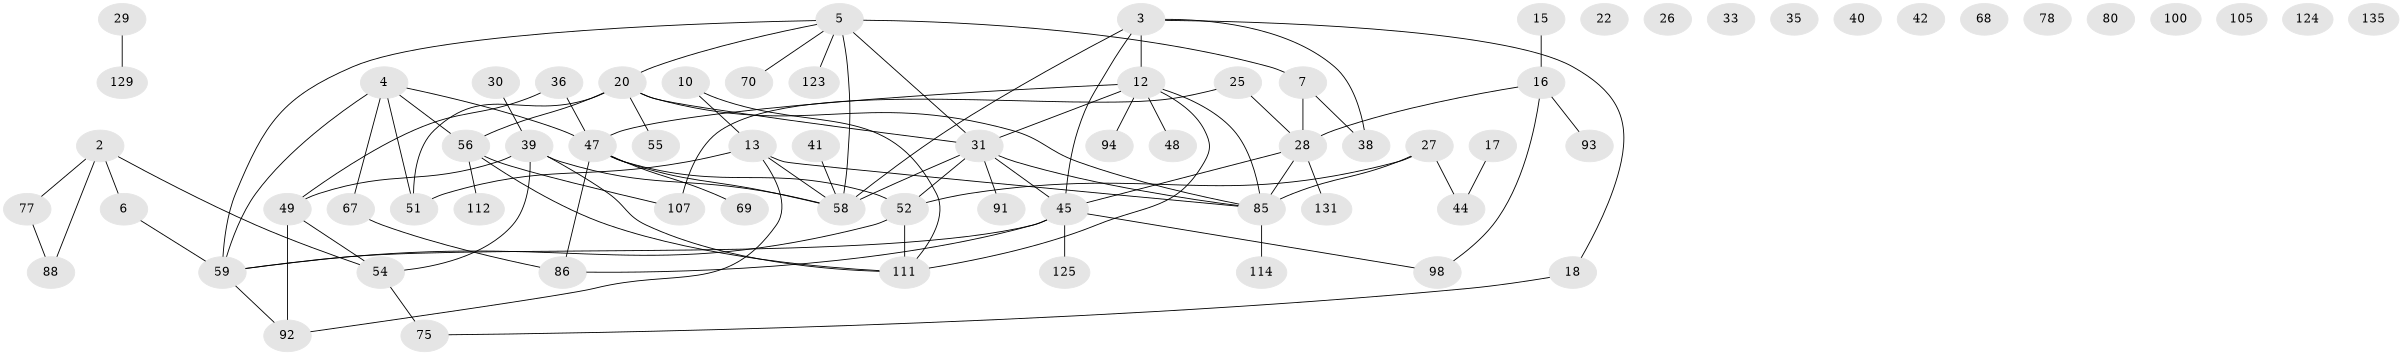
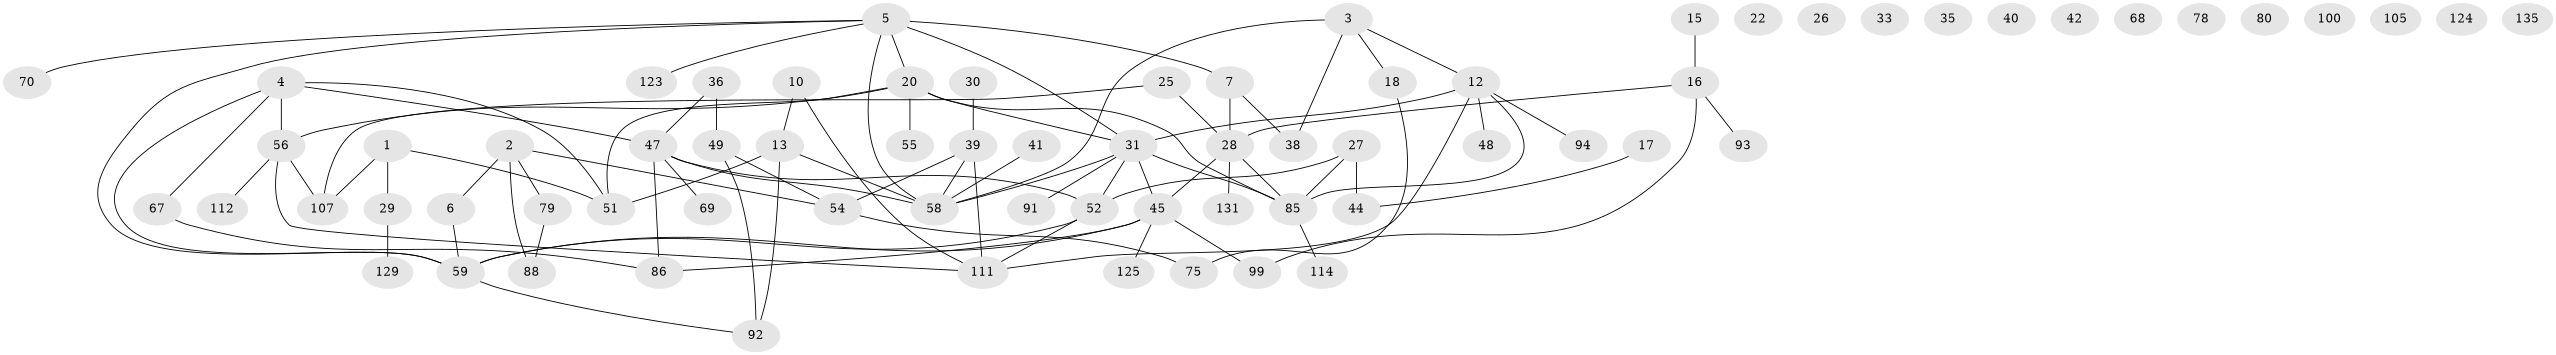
(952, 94) -> none
(1084, 113) -> none
none -> (388, 146)
(398, 178) -> none
(1004, 184) -> none
(27, 209) -> (548, 209)
(1437, 273) -> (1257, 273)
